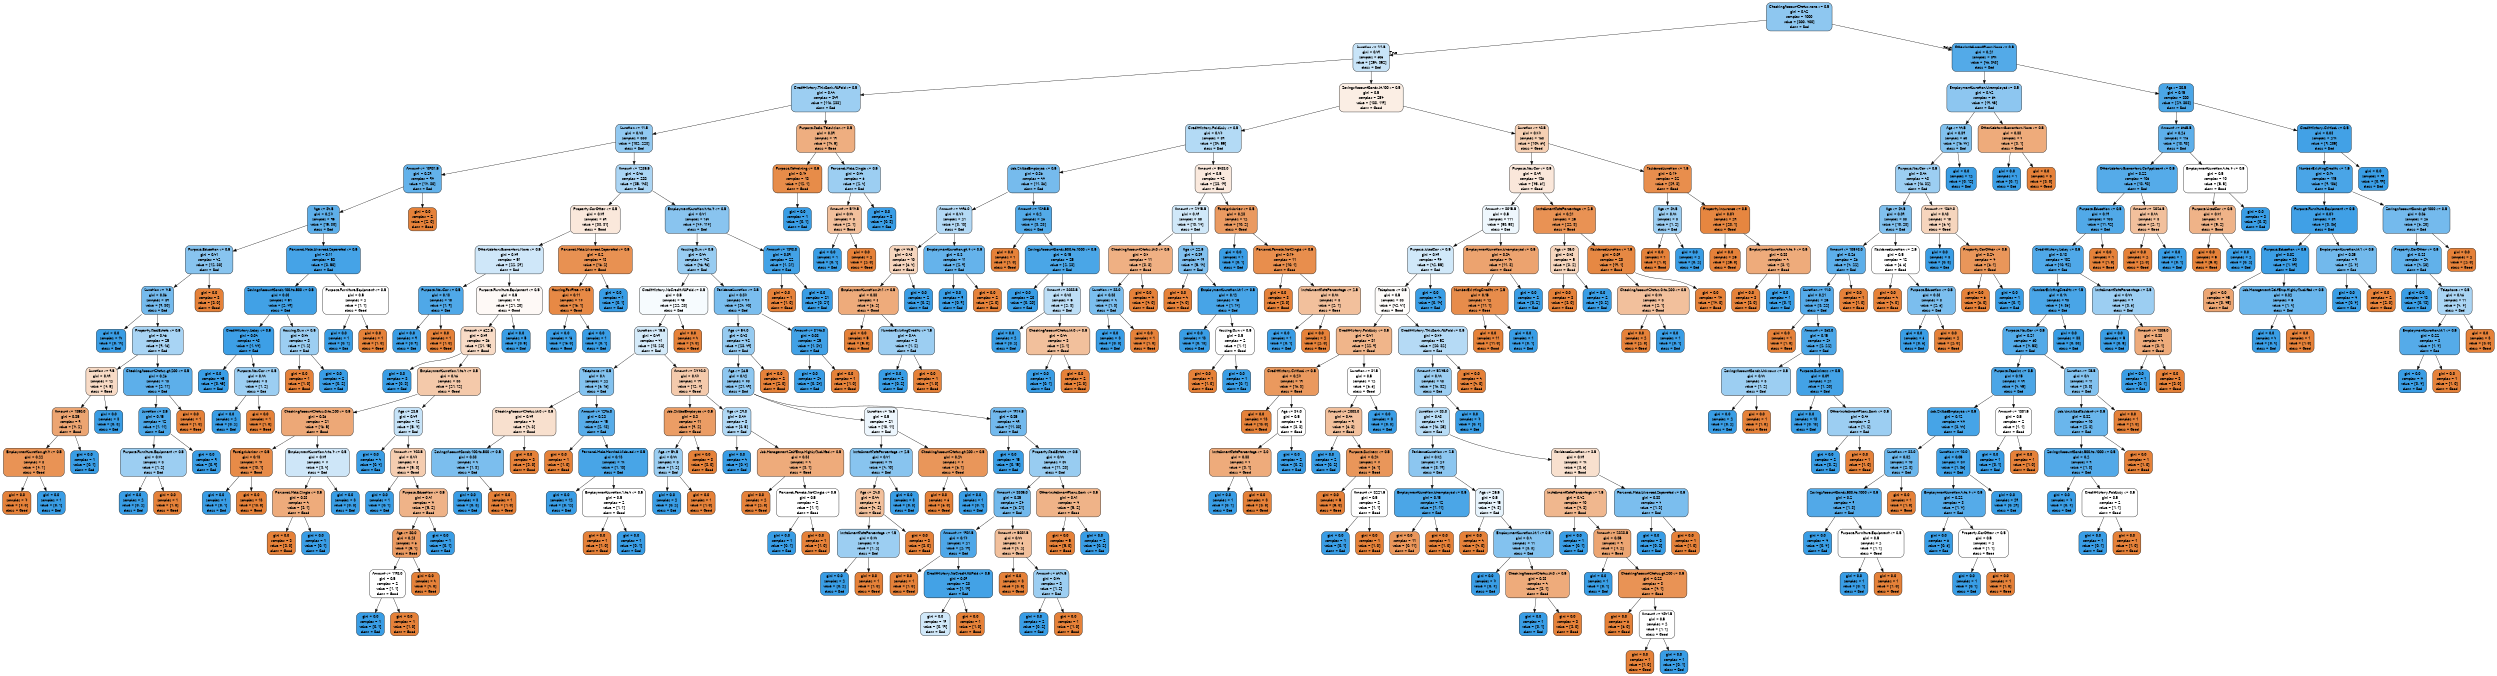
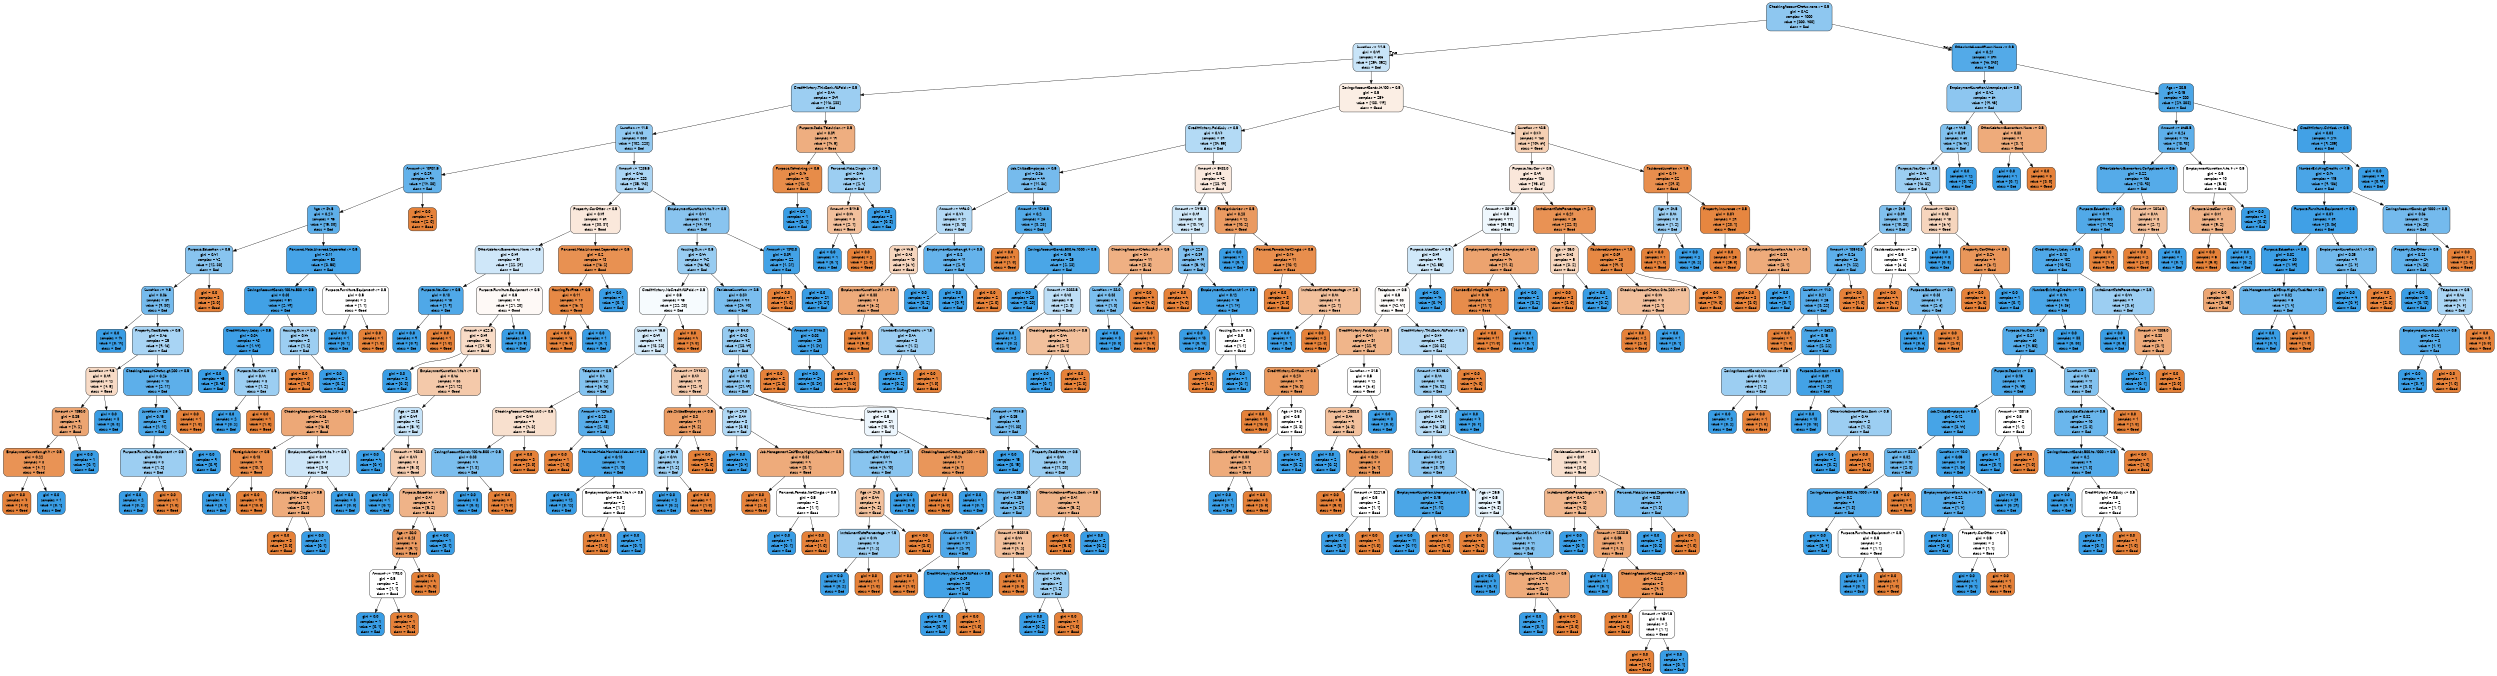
(561, 341) -> (561, 341)
(1404, 543) -> (1404, 543)
(935, 624) -> (935, 624)
